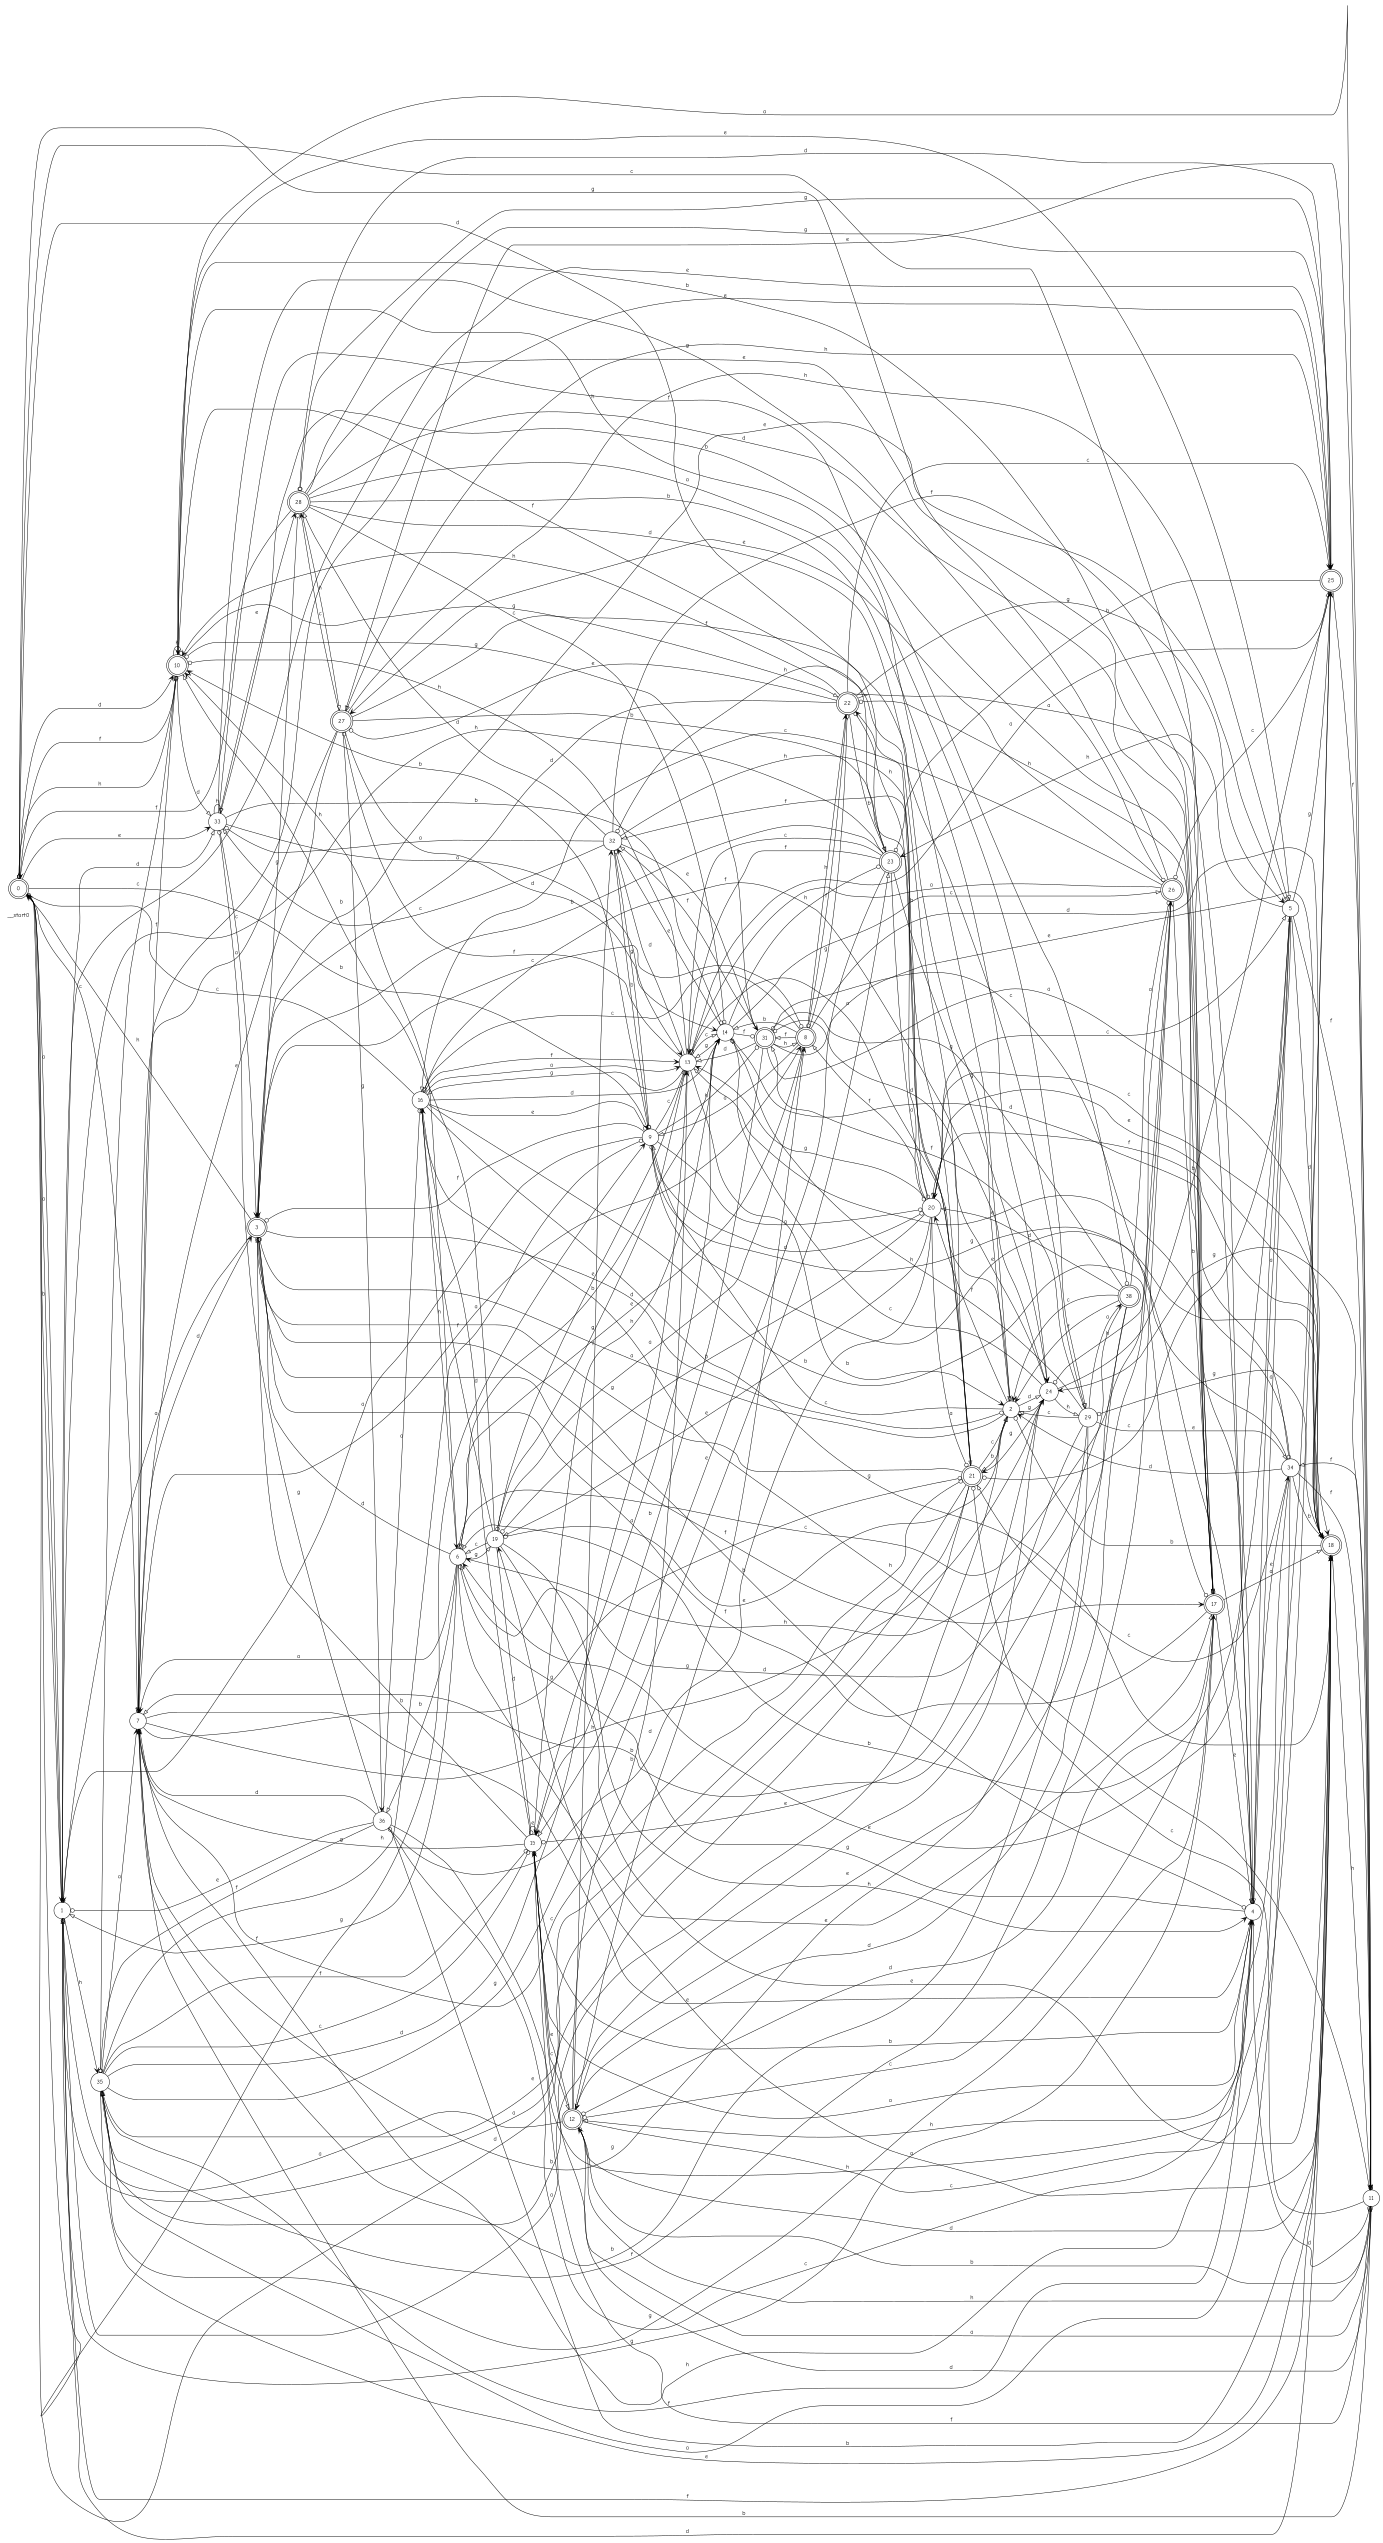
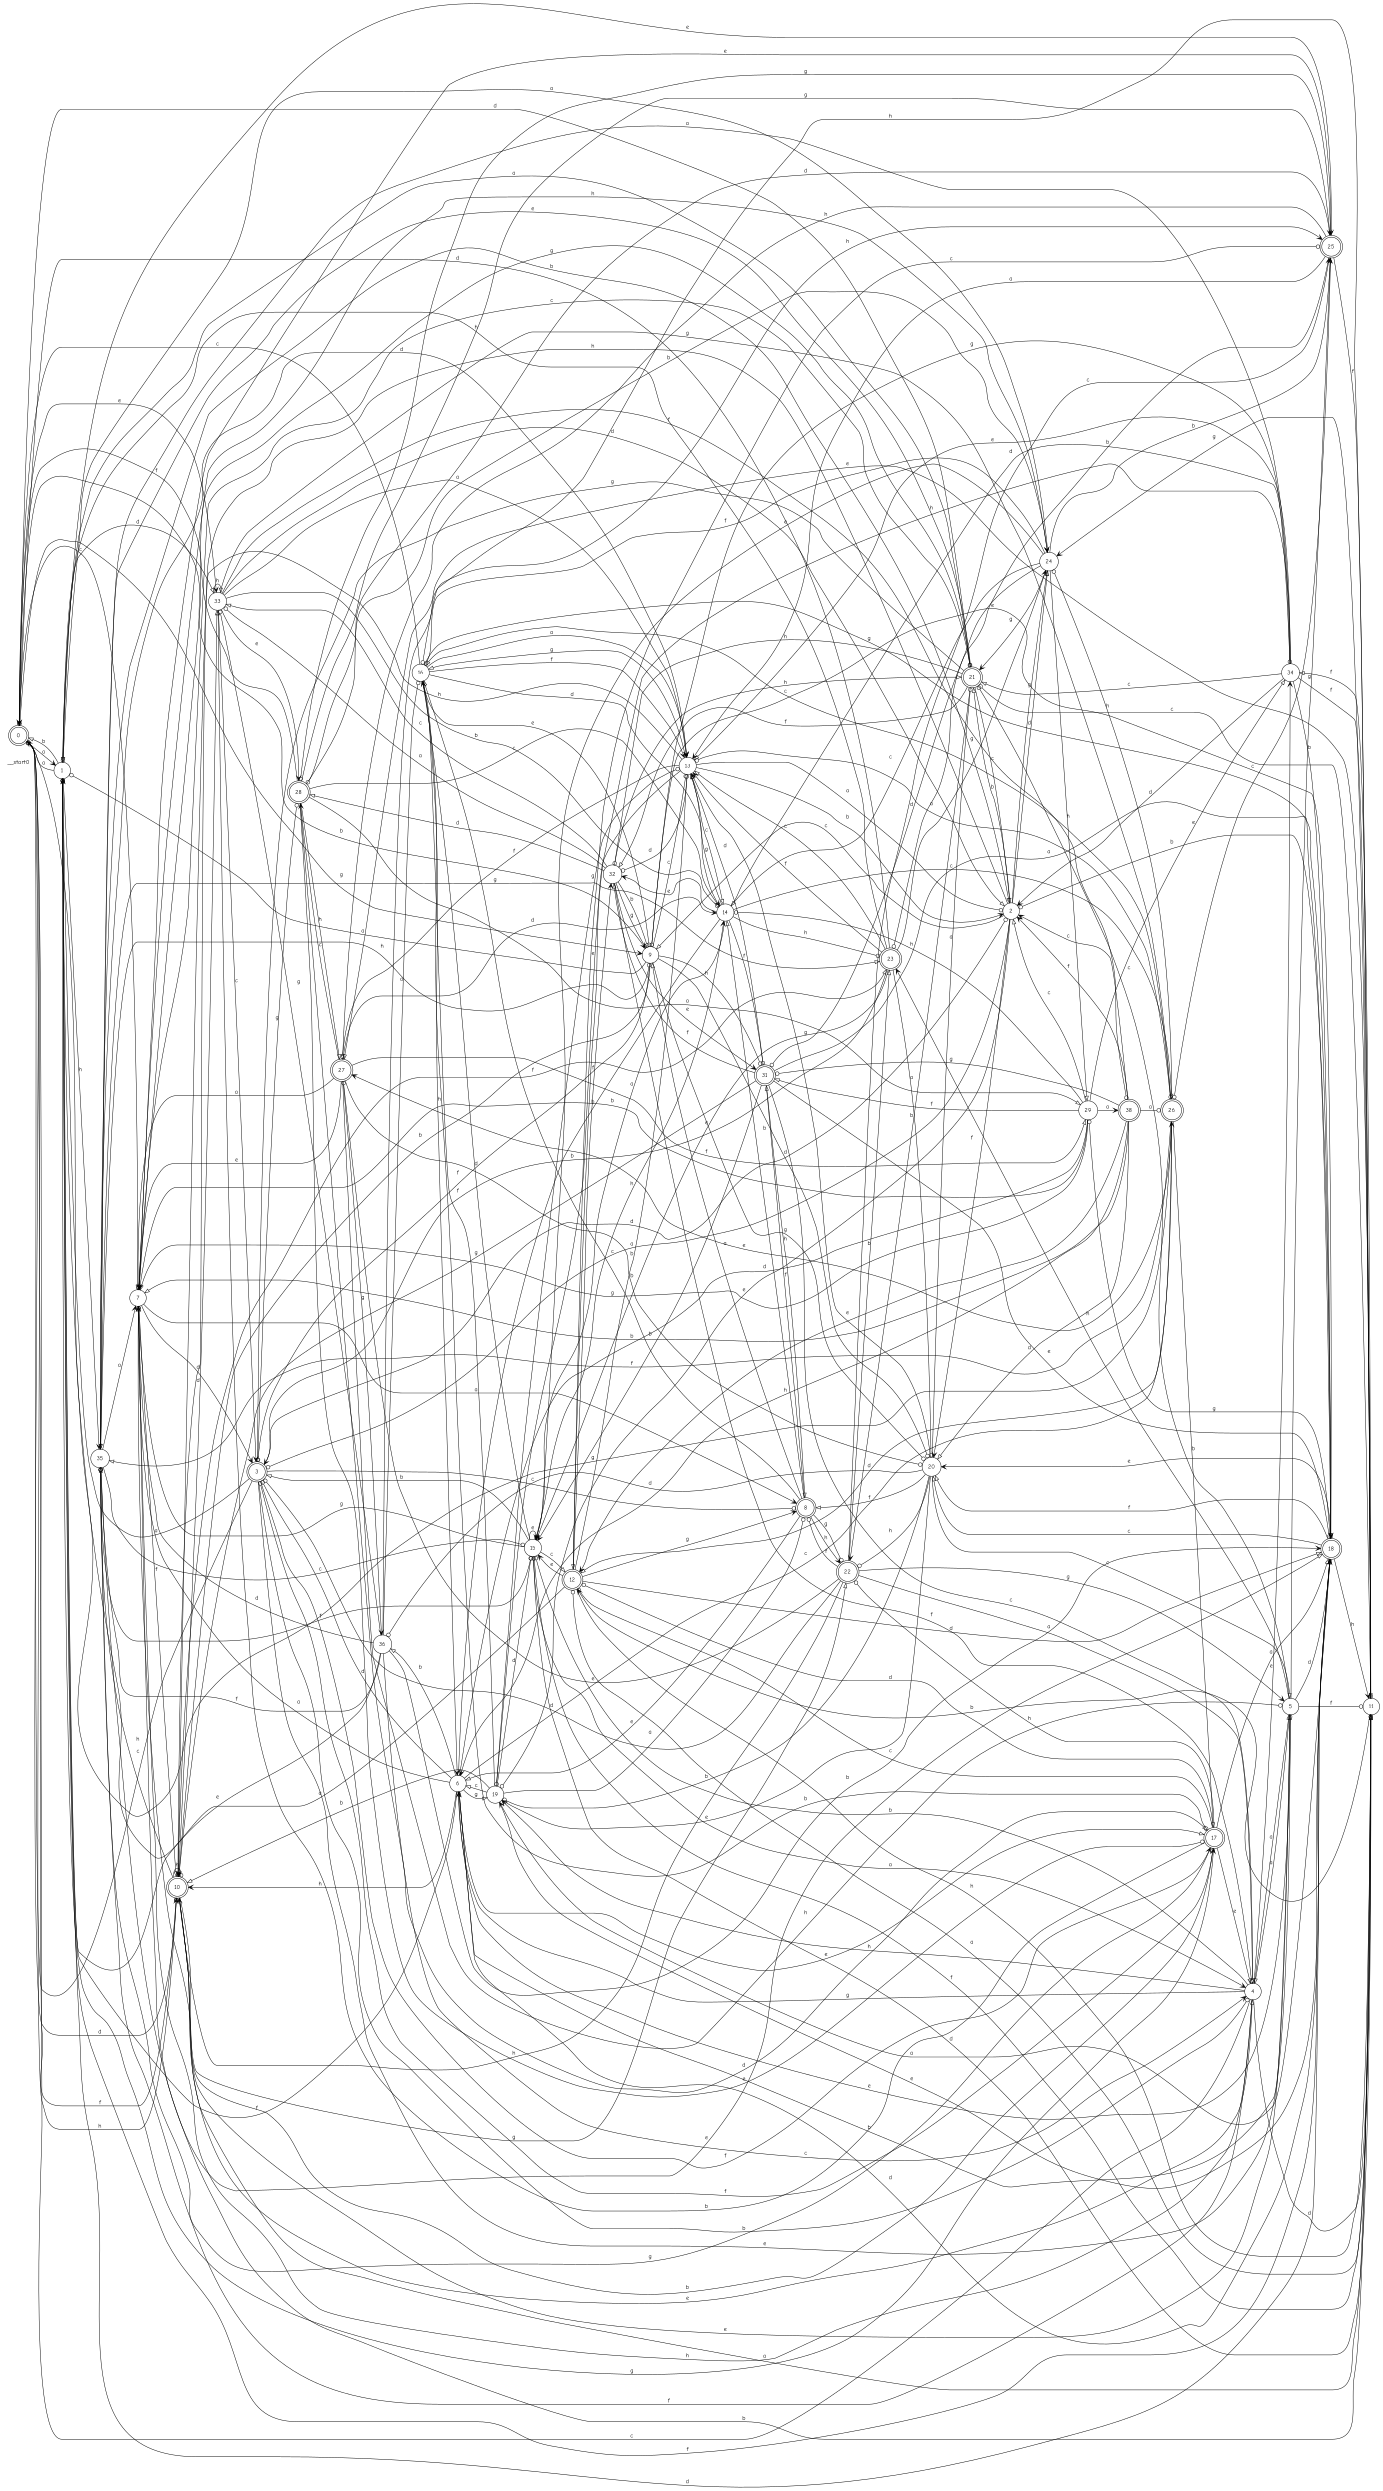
(890, 688) -> (699, 472)
(980, 780) -> (890, 344)
(1316, 907) -> (1081, 2339)
(773, 1885) -> (855, 1949)
